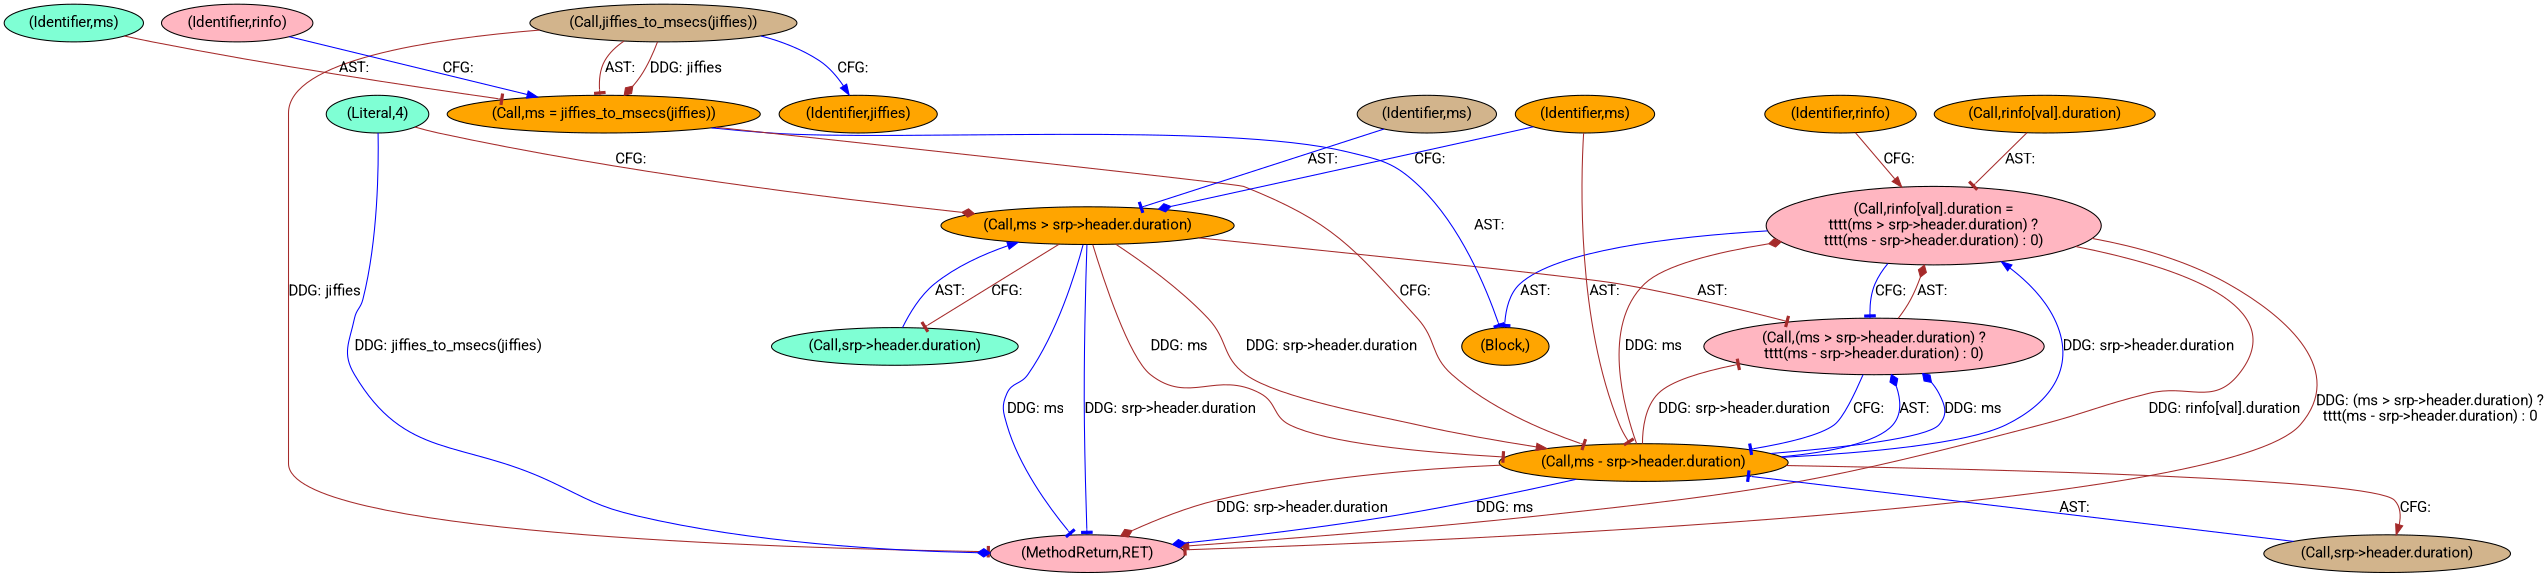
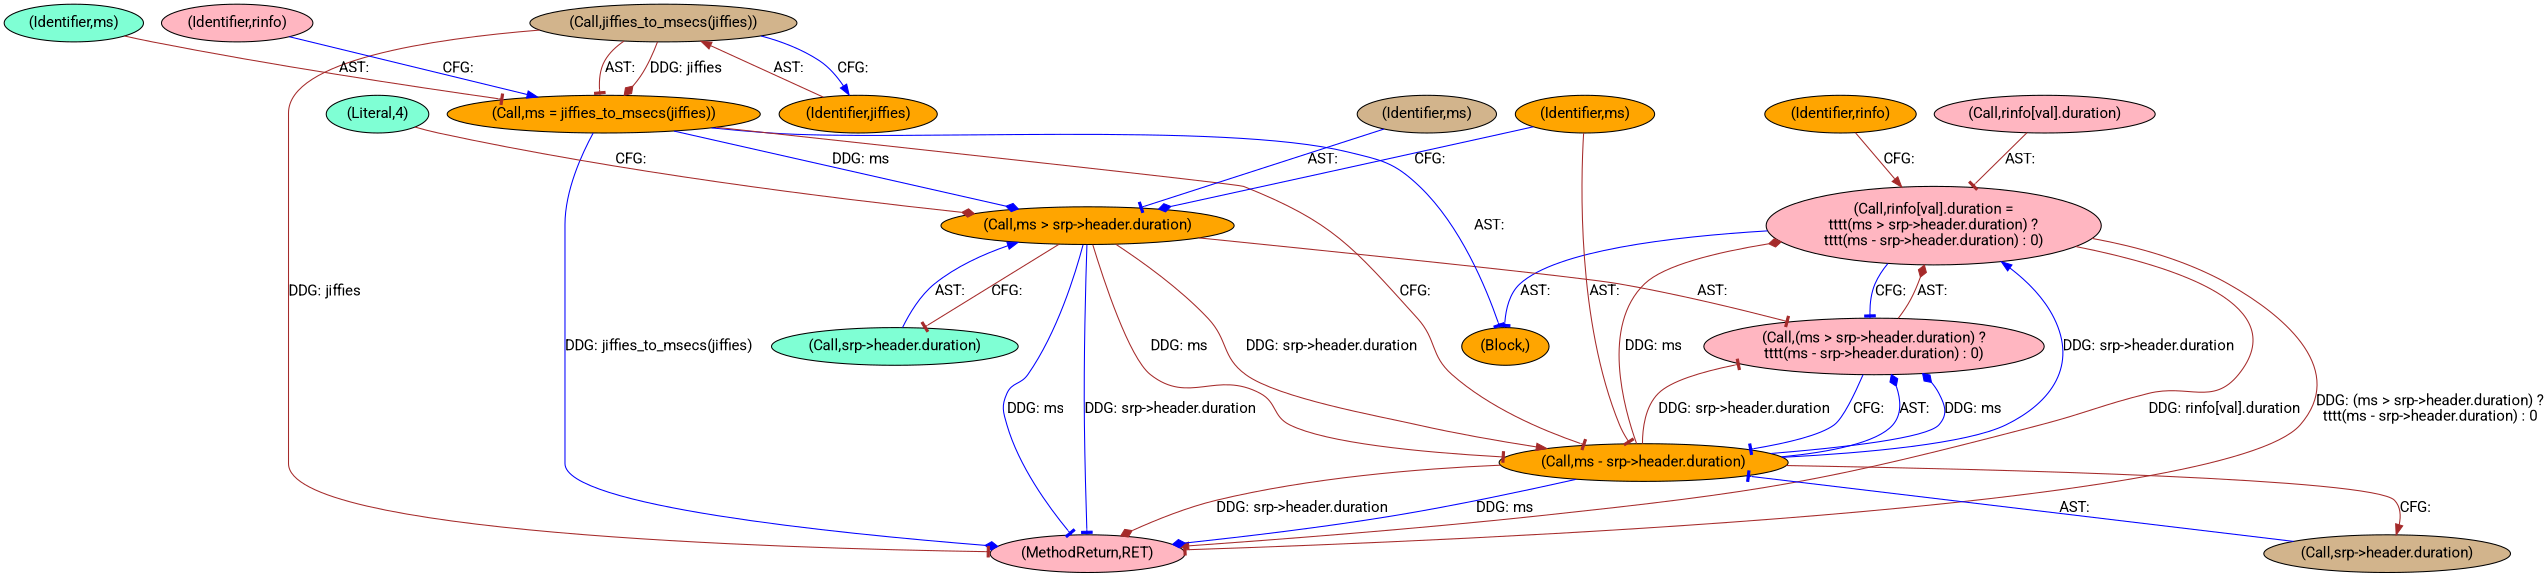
none -> (767, 71)
(2045, 114) -> (2045, 114)
none -> (840, 169)
(532, 474) -> (605, 491)
